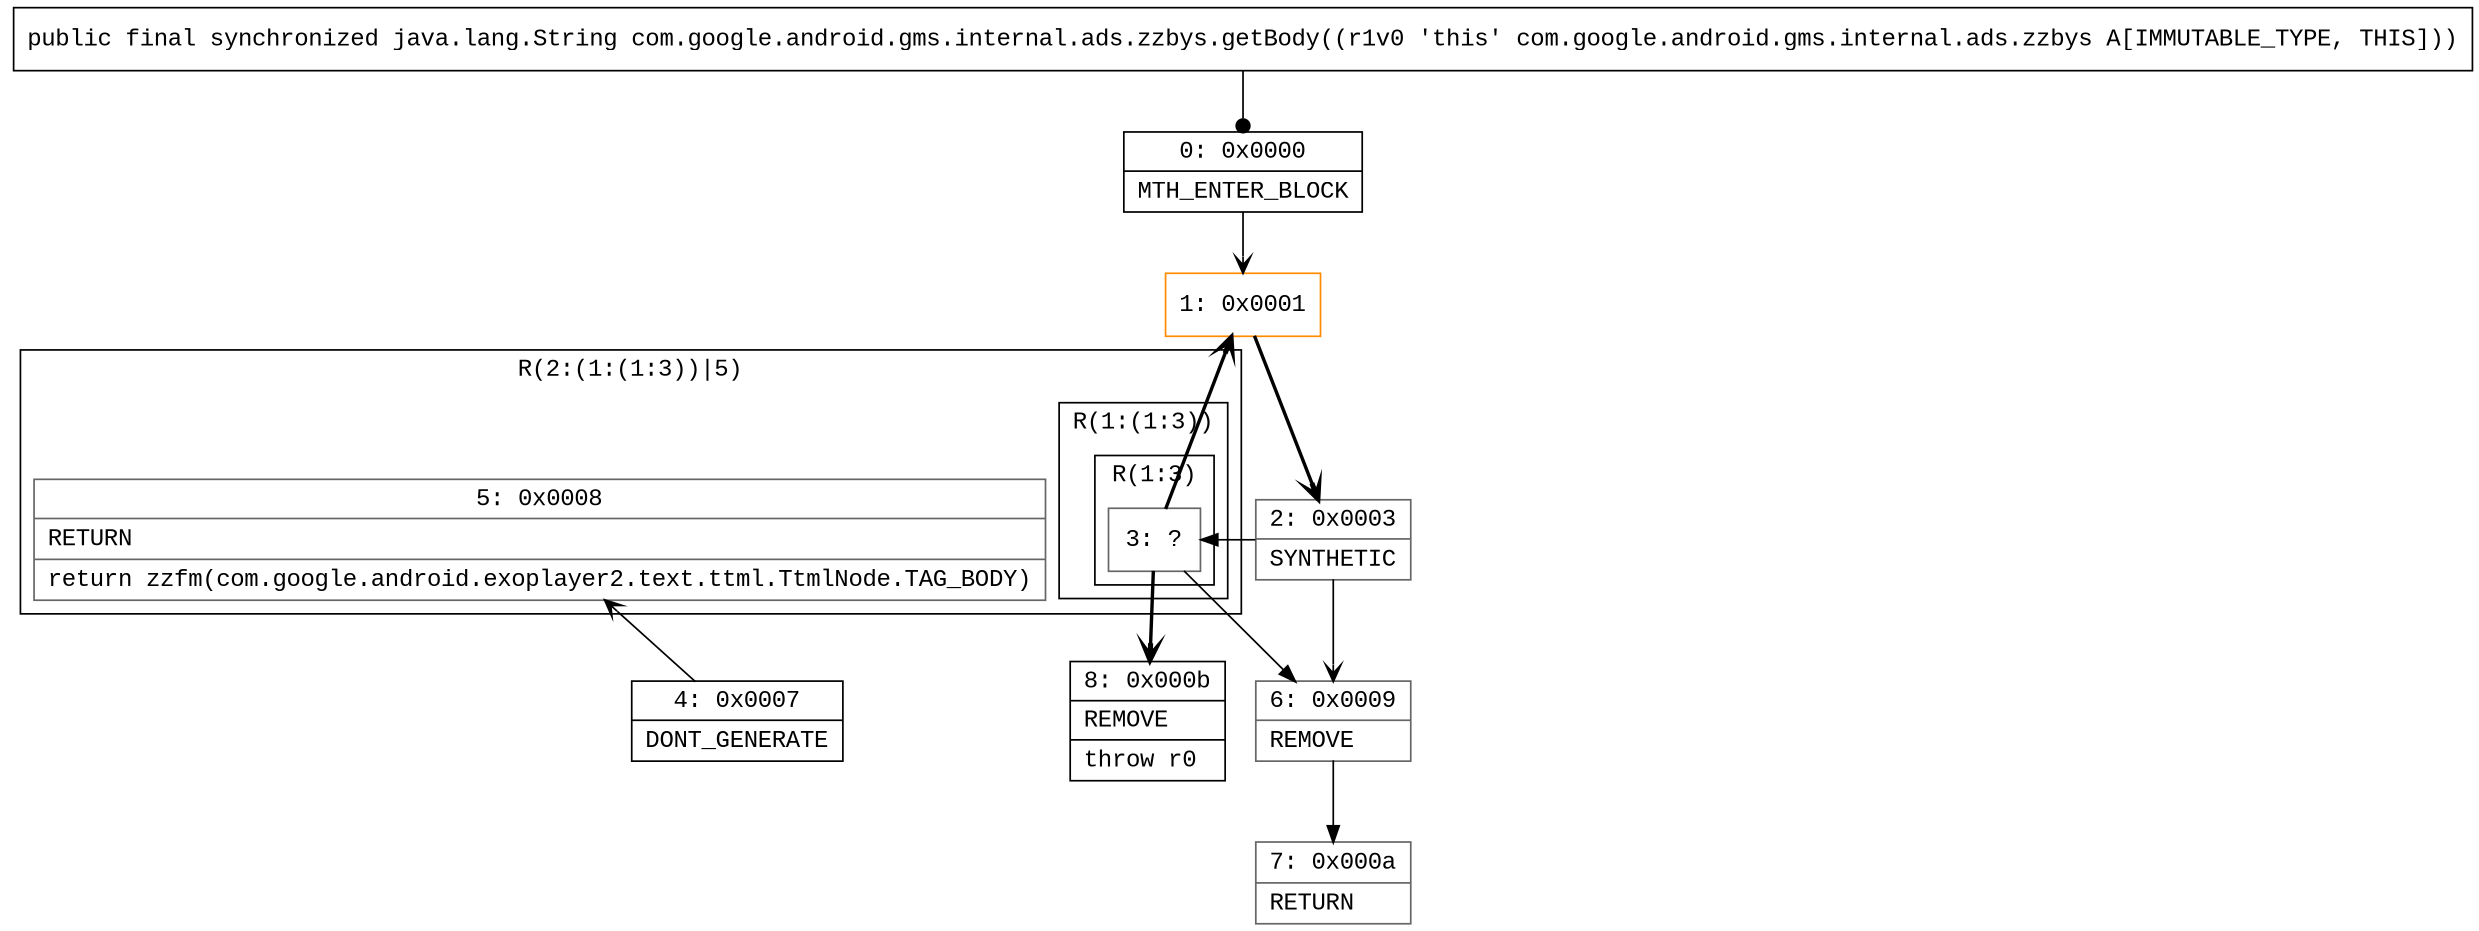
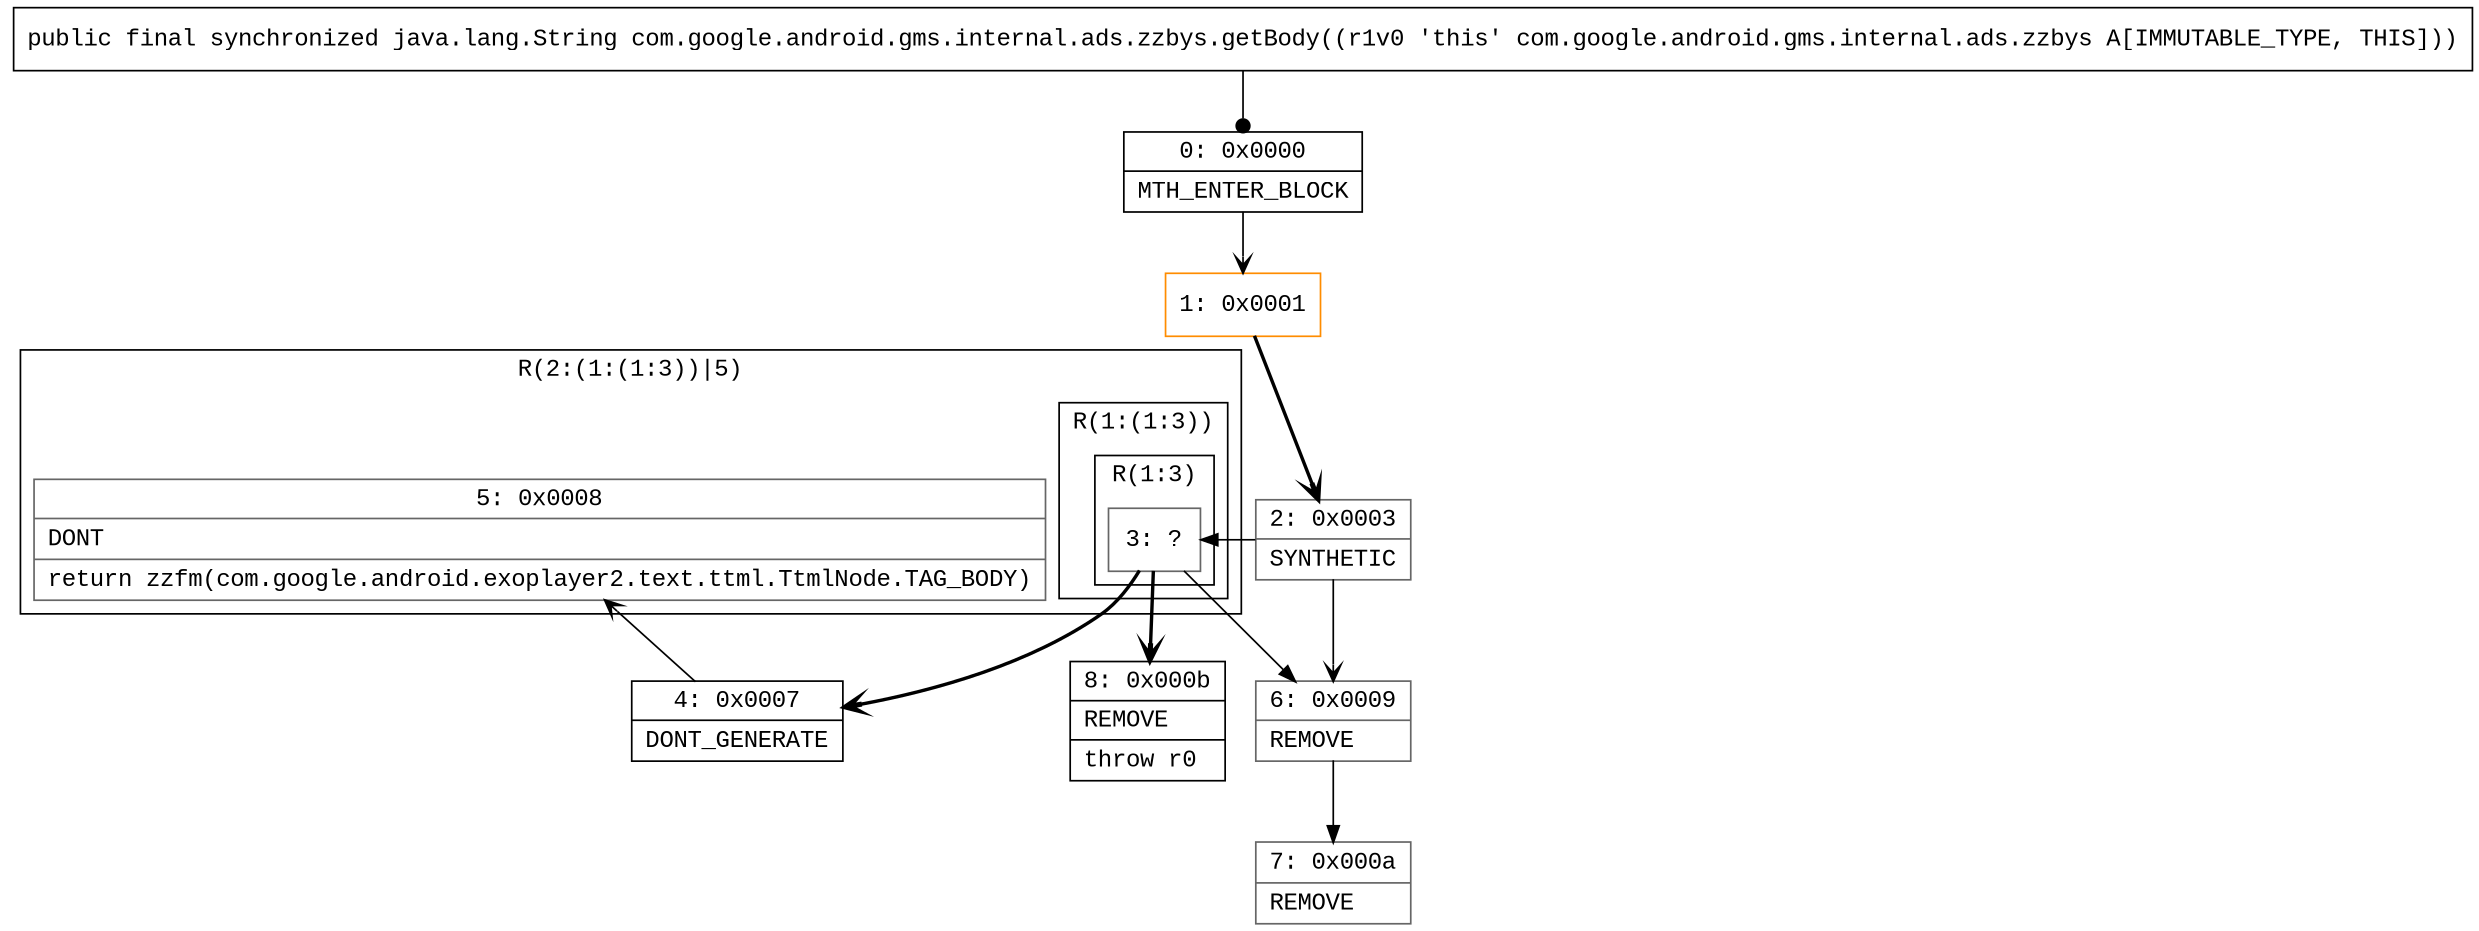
(1196, 430) -> (1013, 661)
(90, 538) -> (77, 538)
(1312, 902) -> (1312, 902)
